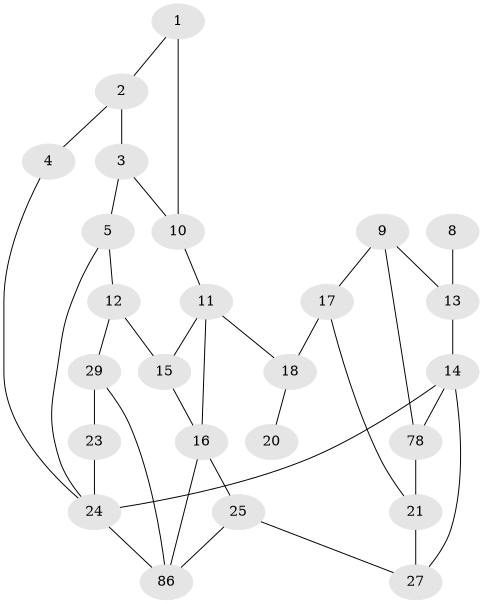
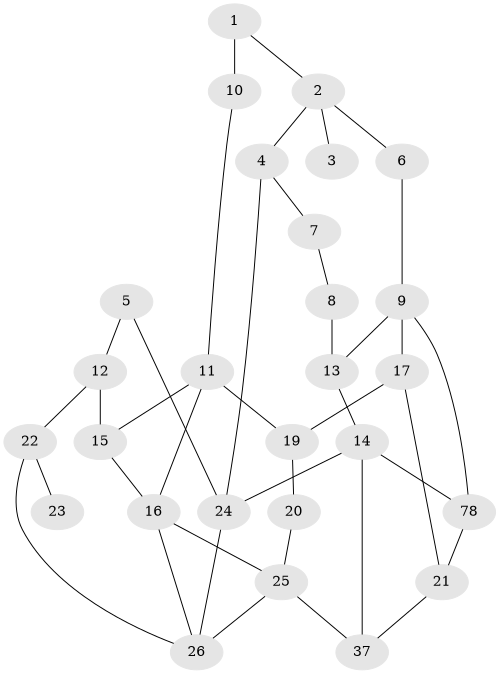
none -> (402, 162)
(115, 197) -> none
(150, 197) -> none
none -> (314, 232)
(94, 372) -> (30, 442)
(290, 372) -> (292, 442)
(94, 477) -> none
none -> (288, 547)
(166, 582) -> (197, 652)
(416, 582) -> (362, 652)
